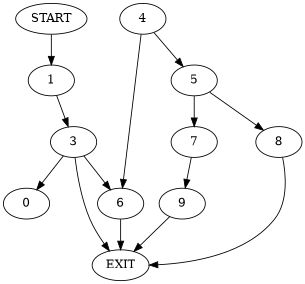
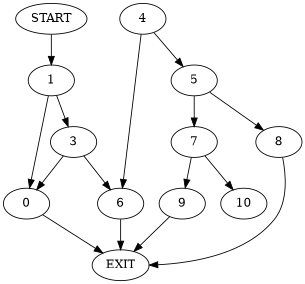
none -> (40, 138)
(84, 203) -> (69, 232)
none -> (244, 204)
